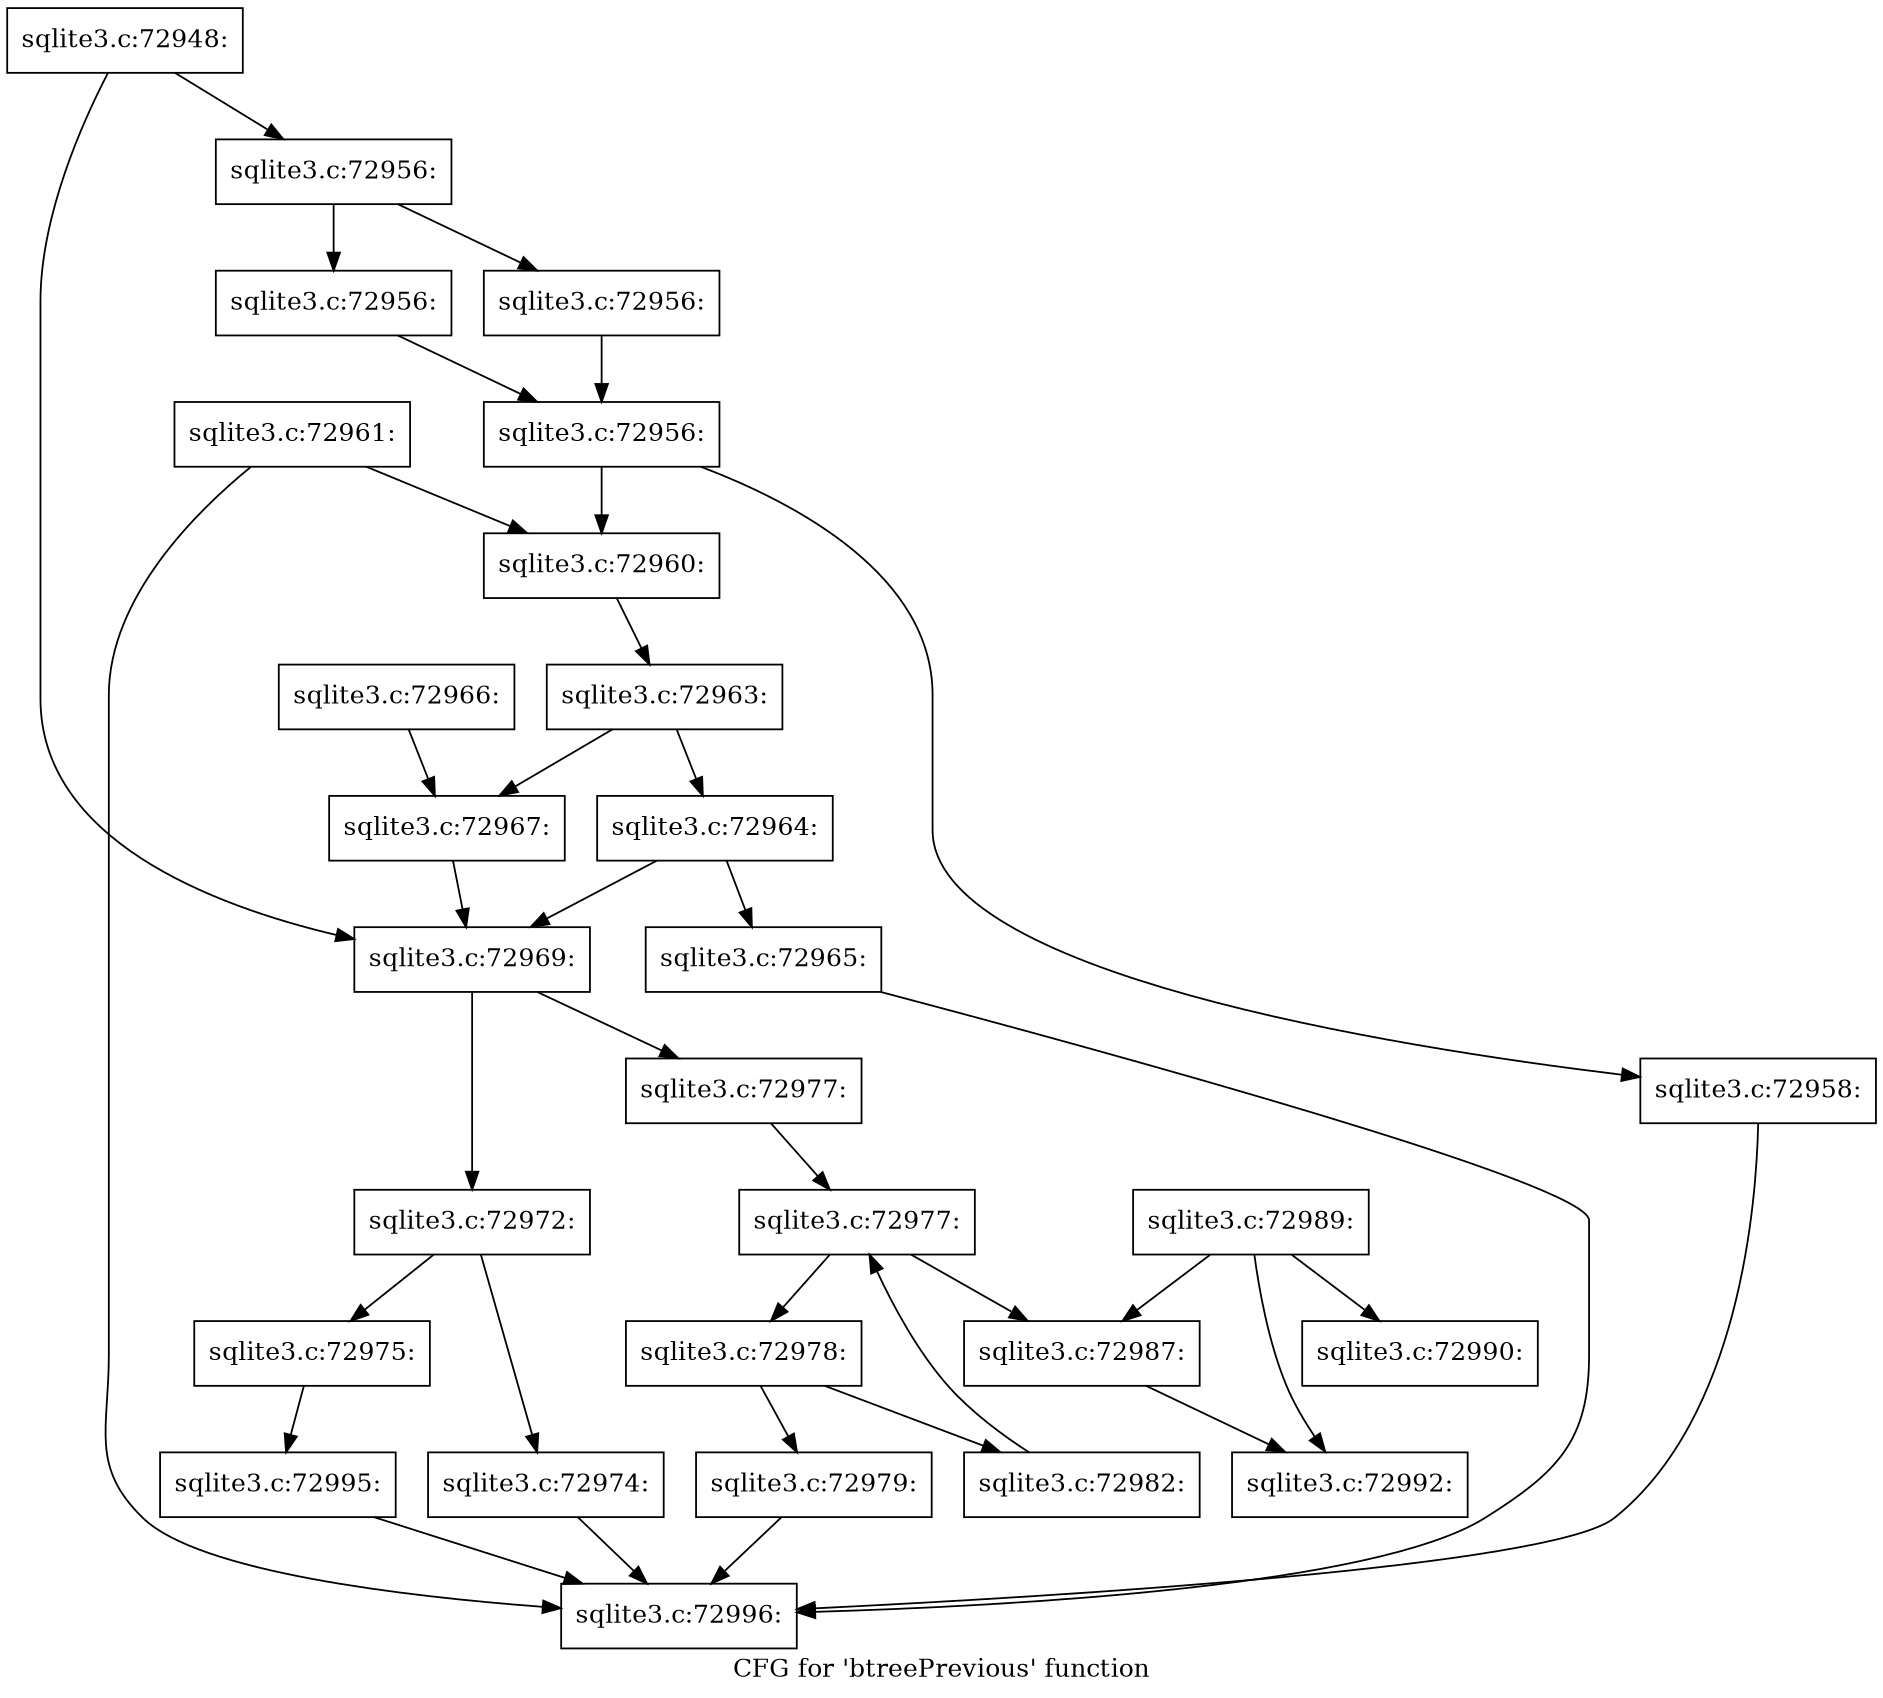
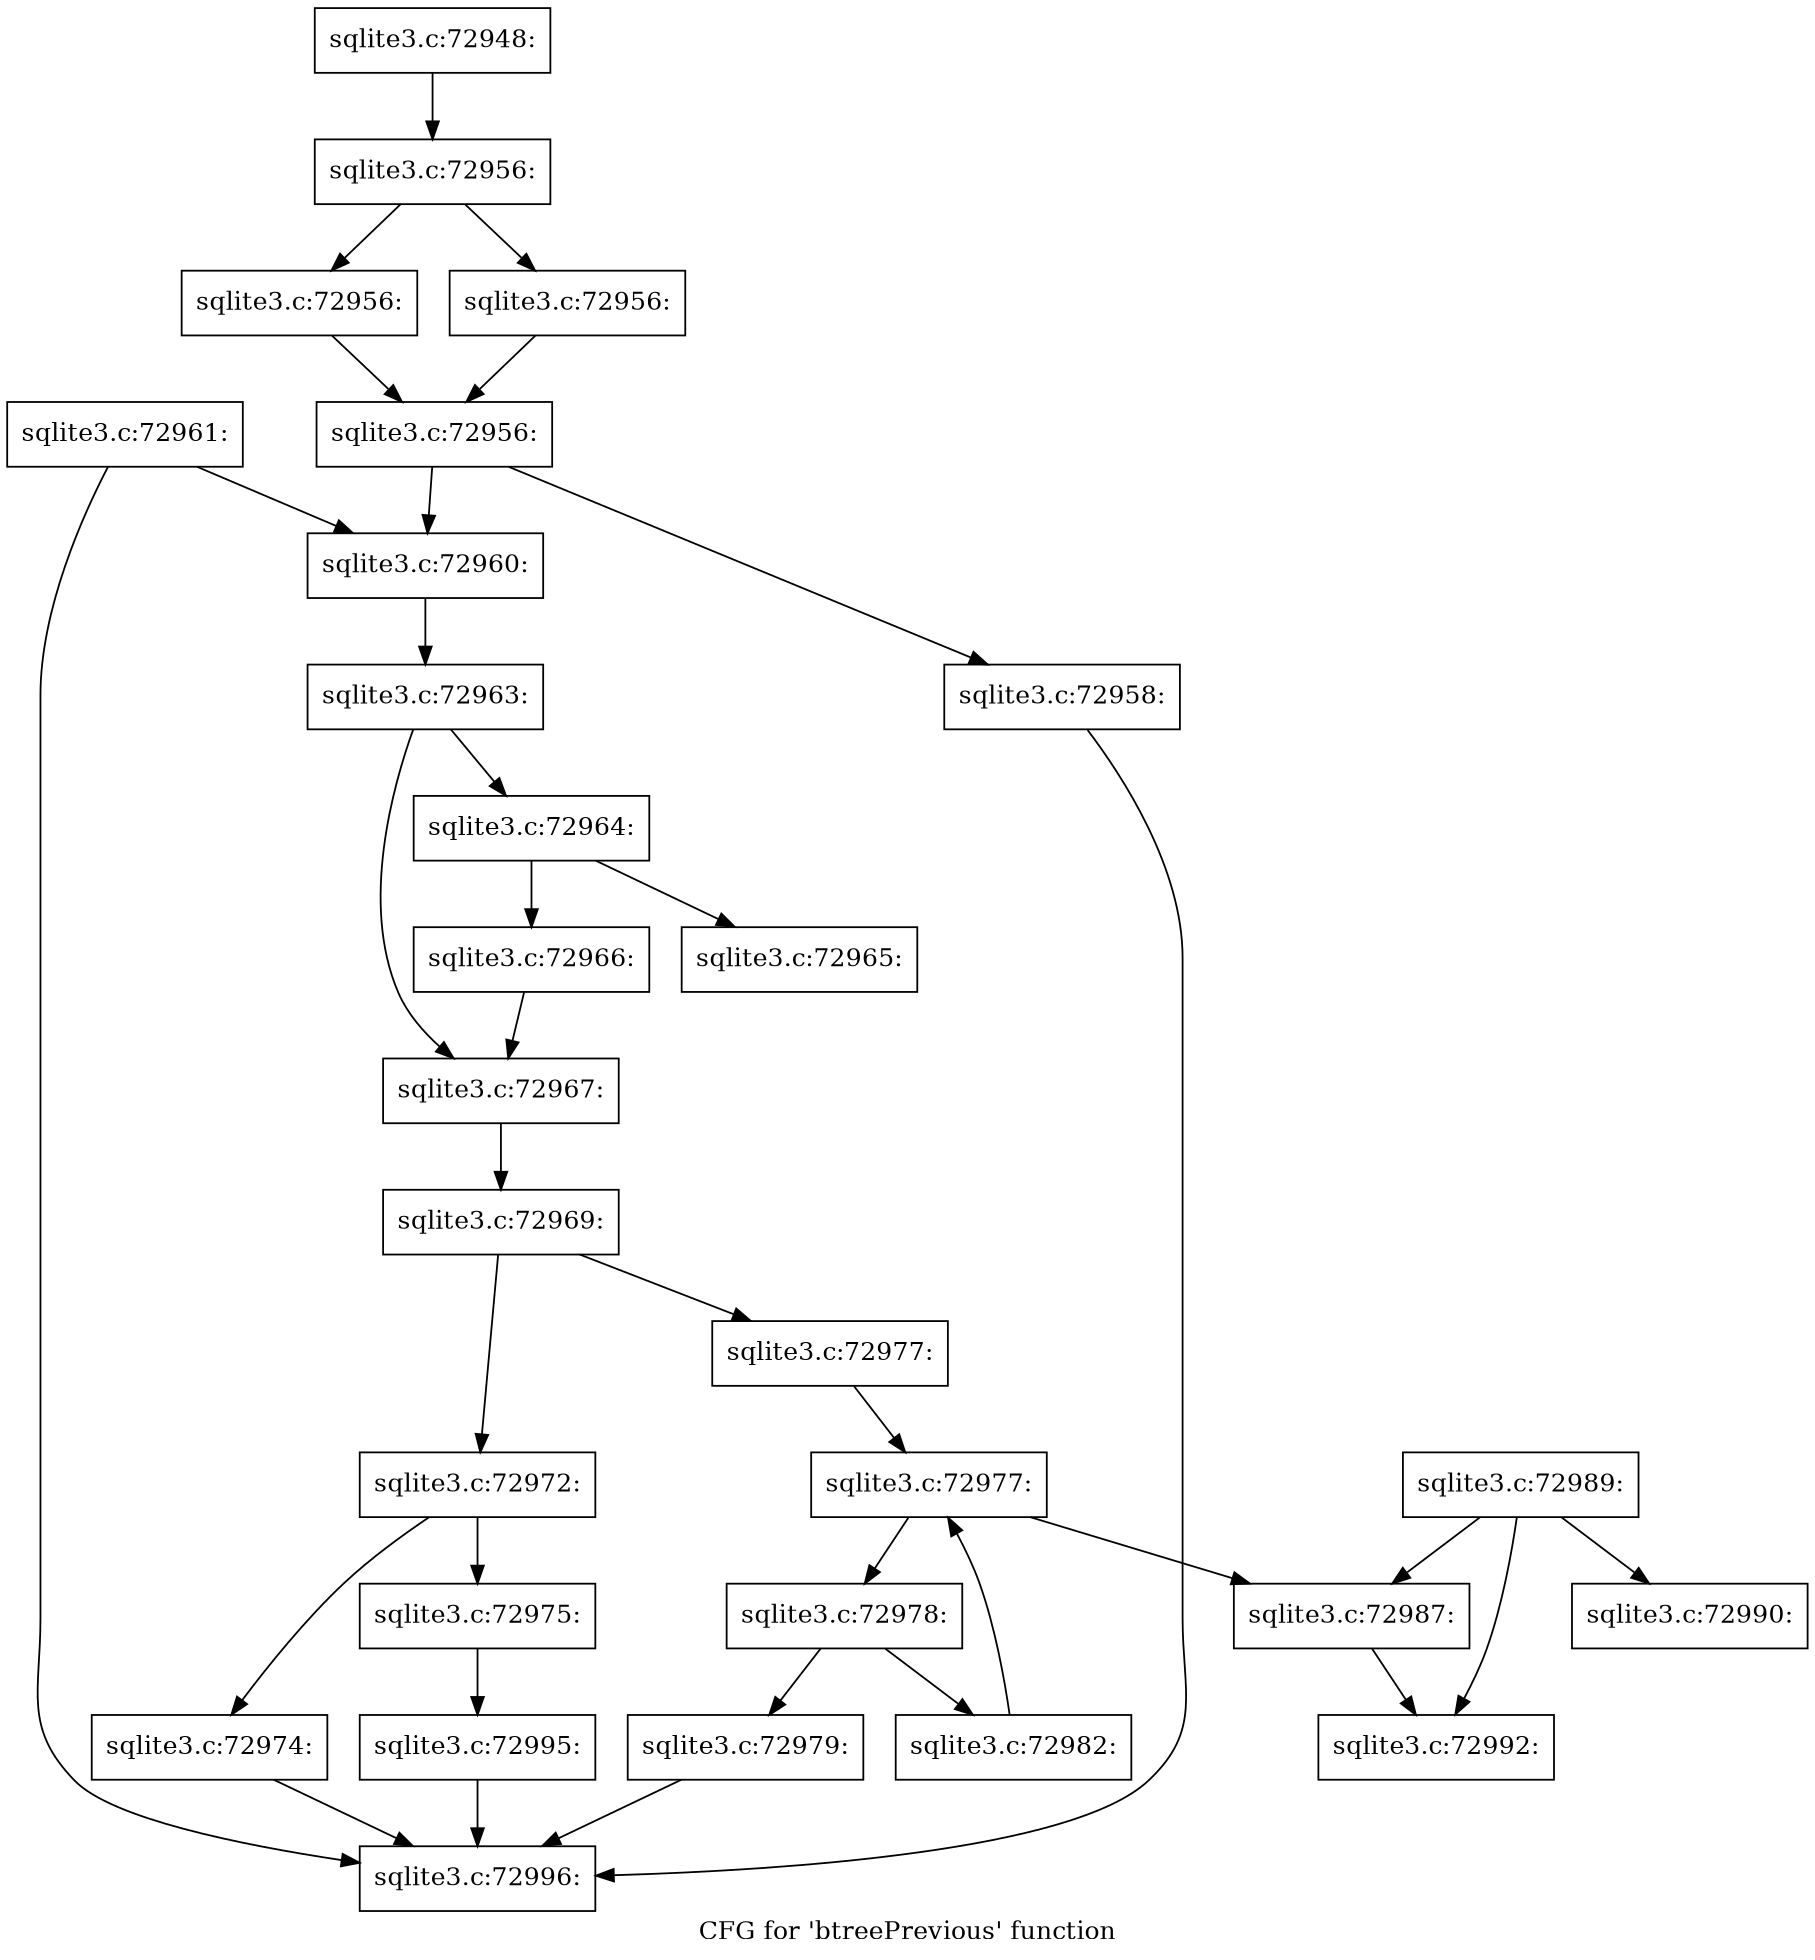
(40, 584) -> none
(602, 890) -> (531, 885)
(1589, 1357) -> none
